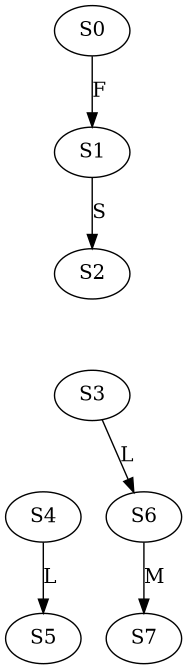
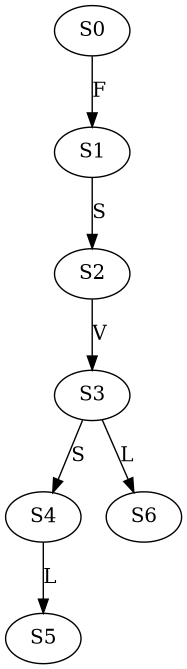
none -> (92, 328)
none -> (70, 450)
(144, 639) -> none
